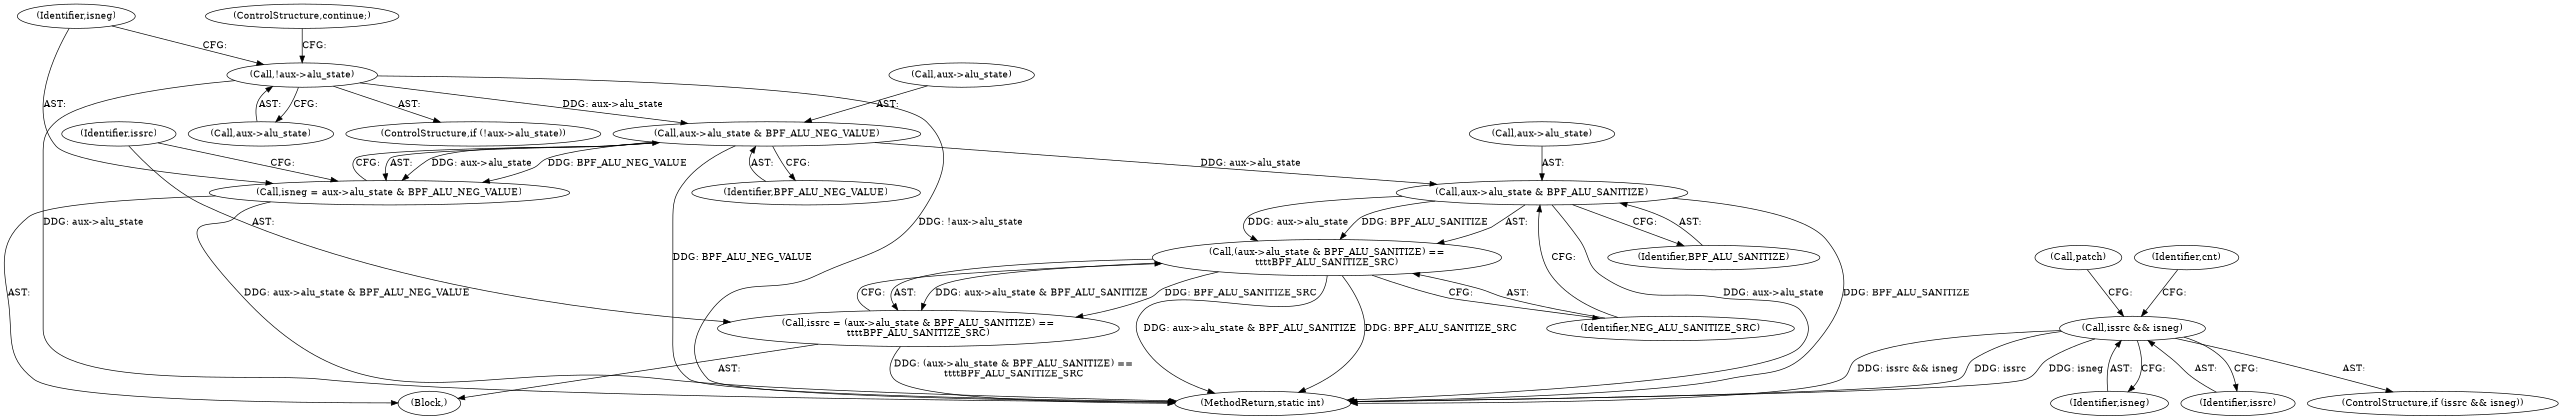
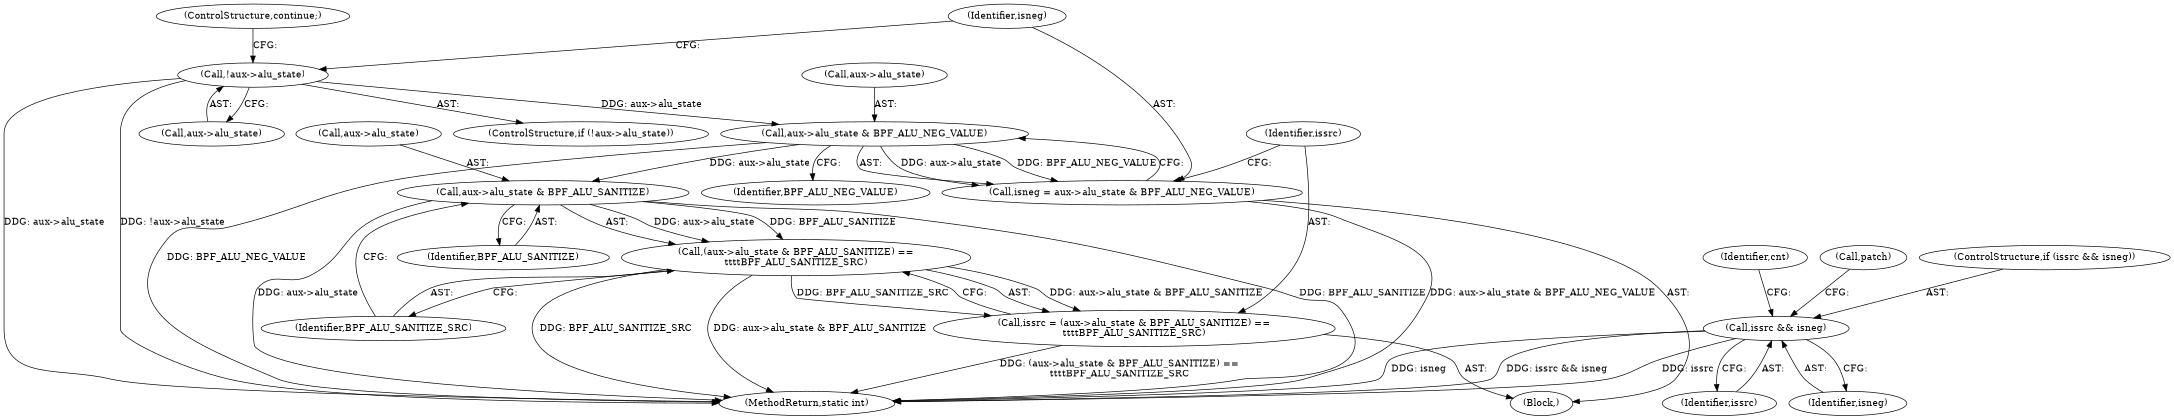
(752, 169) -> none
(1671, 328) -> (384, 328)
(2281, 363) -> (1912, 293)
